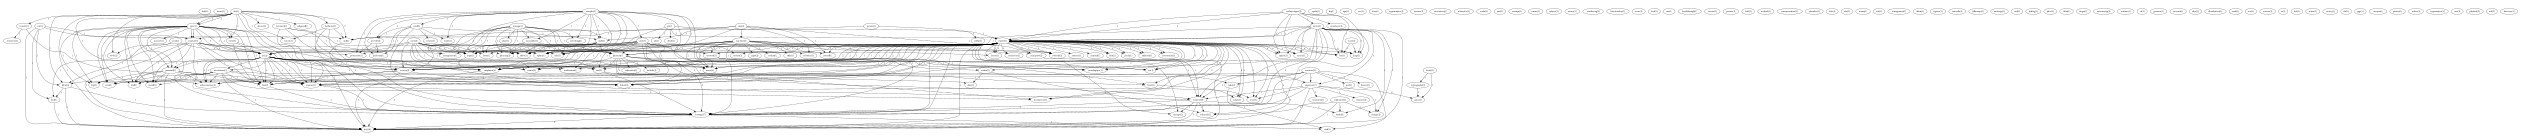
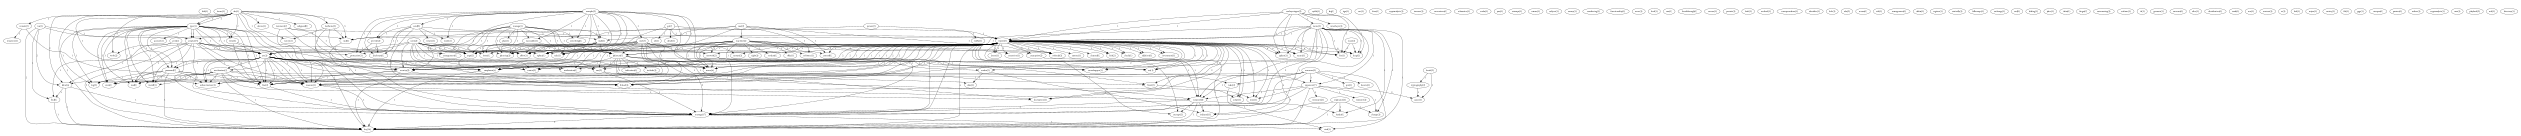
(547, 45) -> (423, 76)
(635, 52) -> (624, 35)
